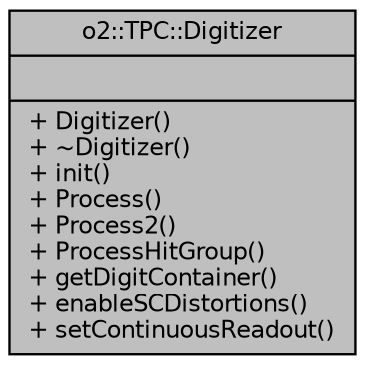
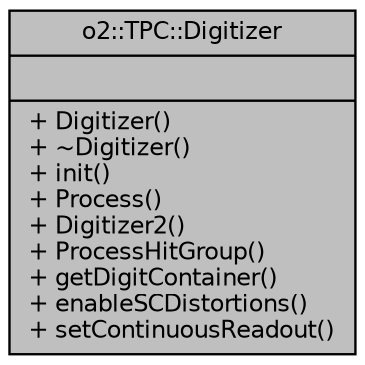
(103, 226) -> (108, 226)
